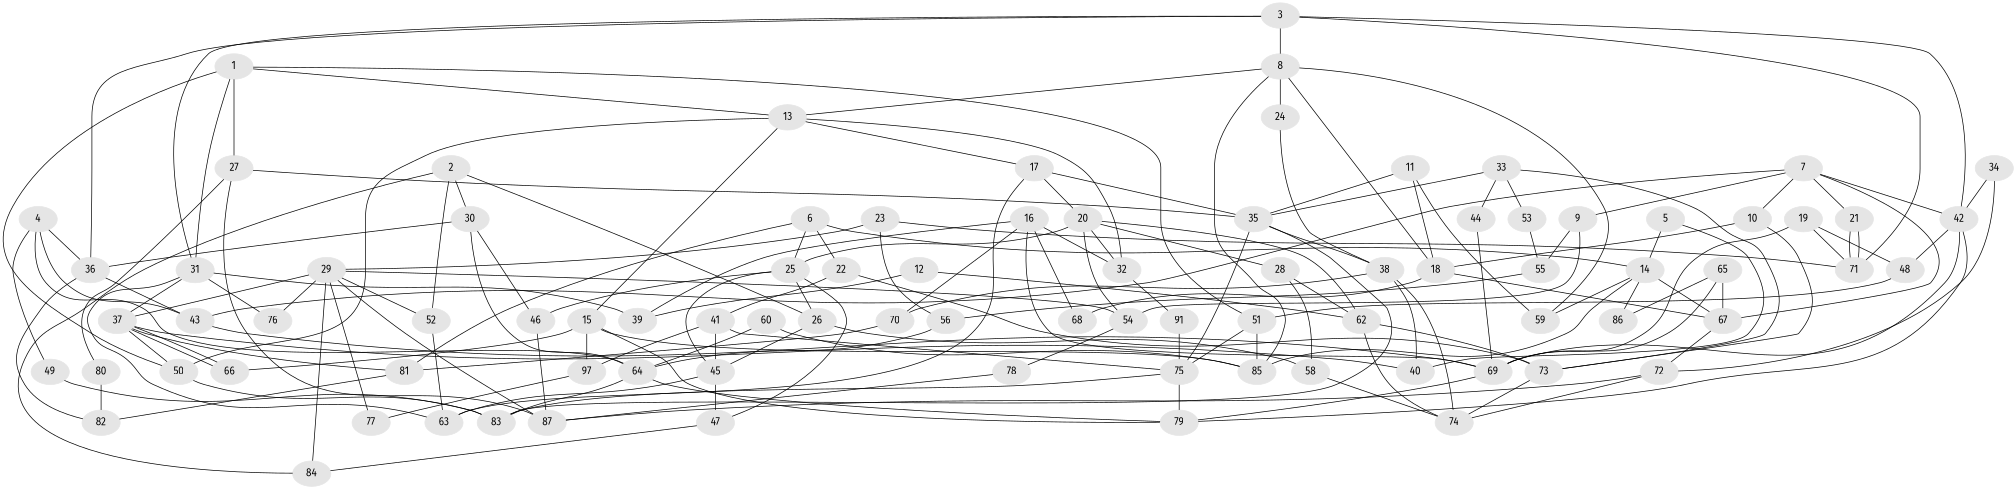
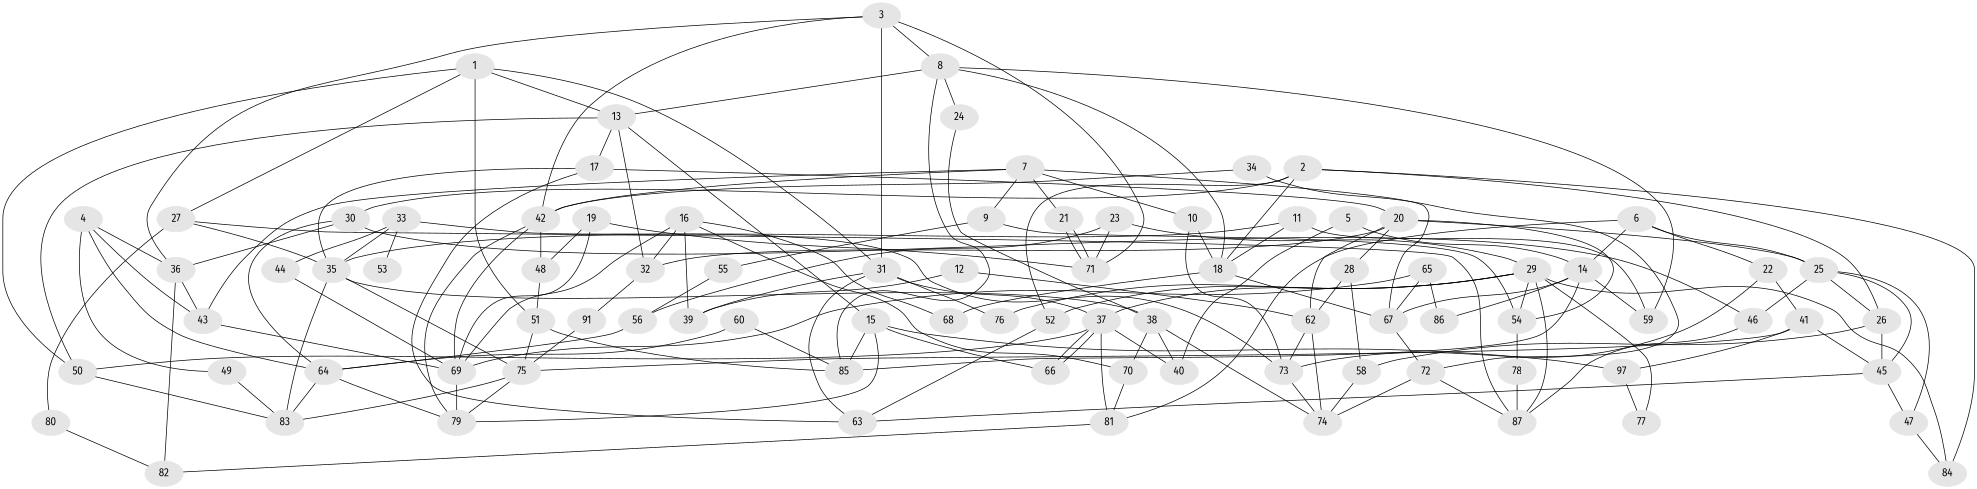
none -> (1261, 219)
(1533, 241) -> none
